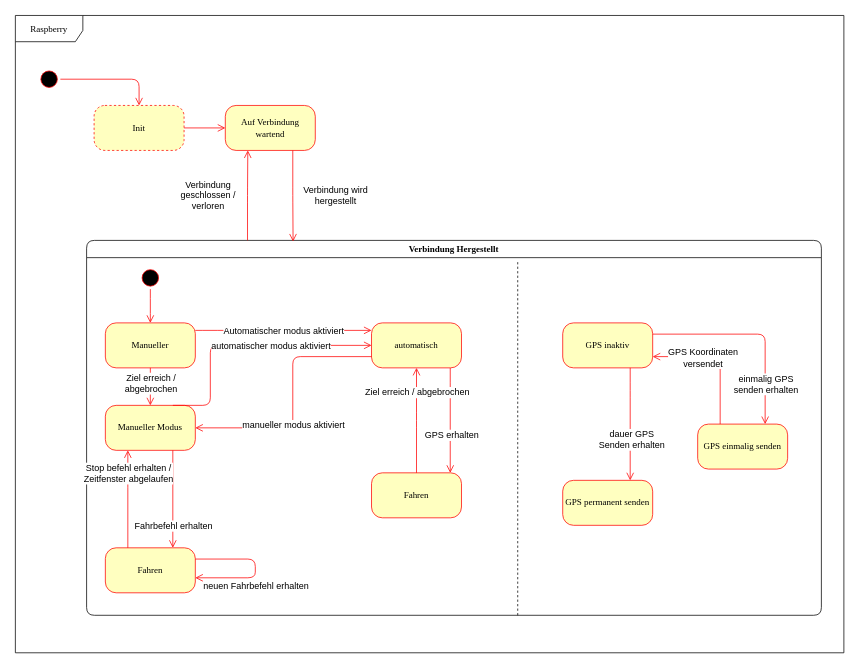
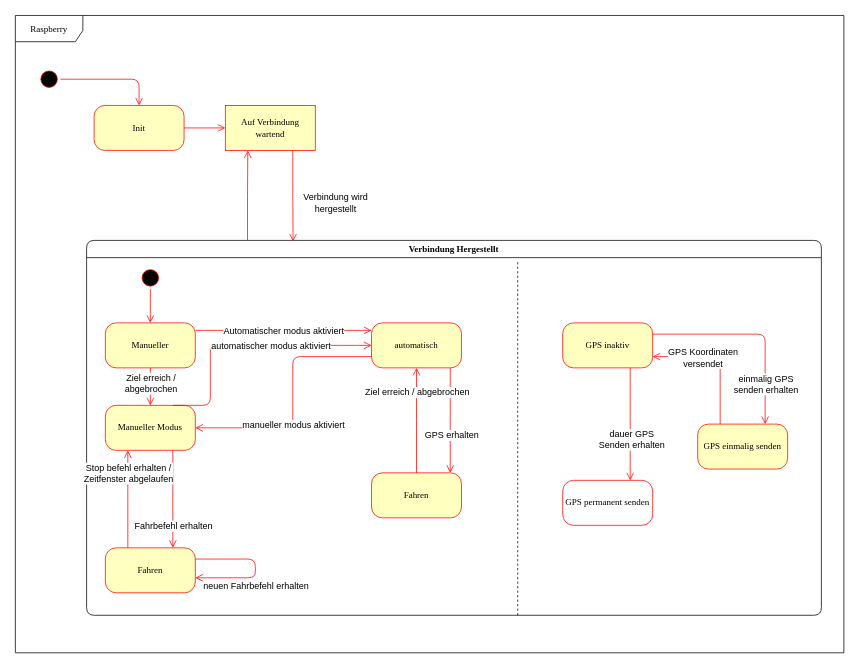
(139, 128) -> (139, 128)
(270, 128) -> (270, 128)
(209, 195) -> none
(336, 195) -> (336, 203)
(608, 503) -> (608, 503)
